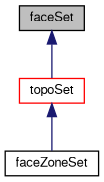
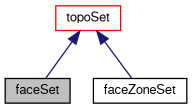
(52, 61) -> (59, 60)
